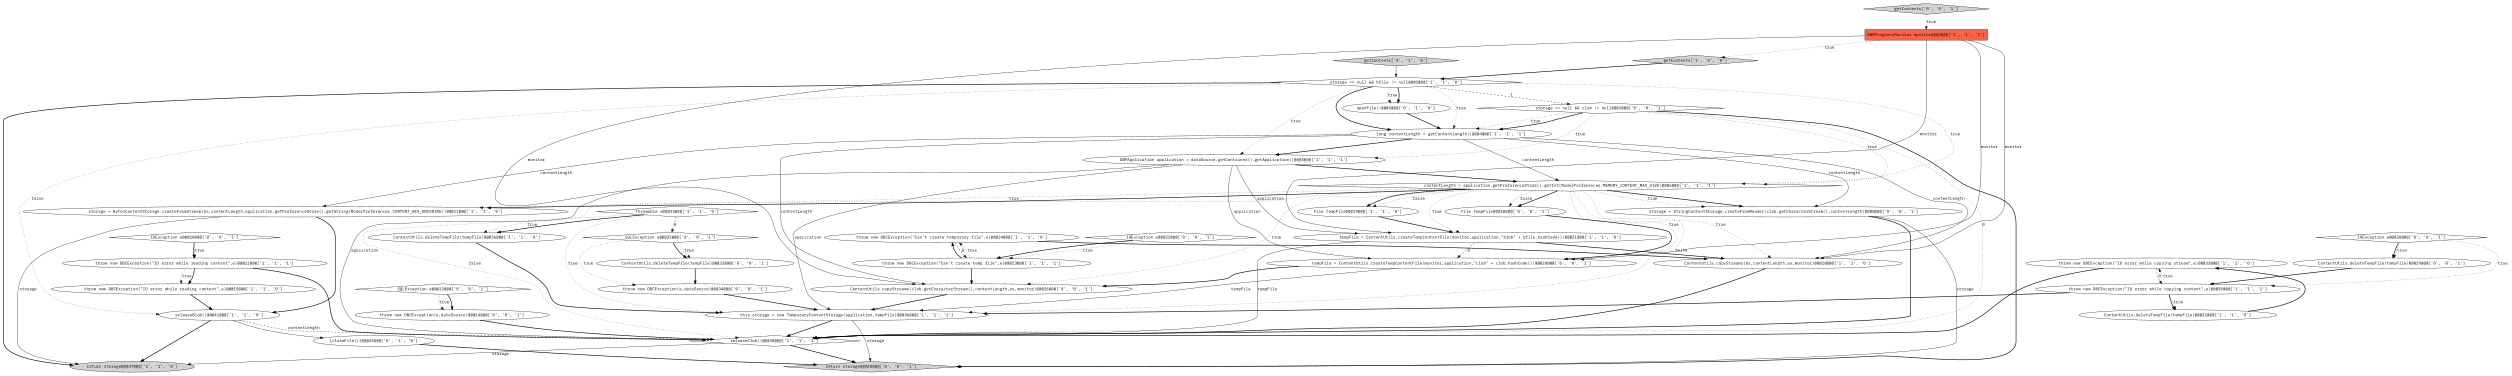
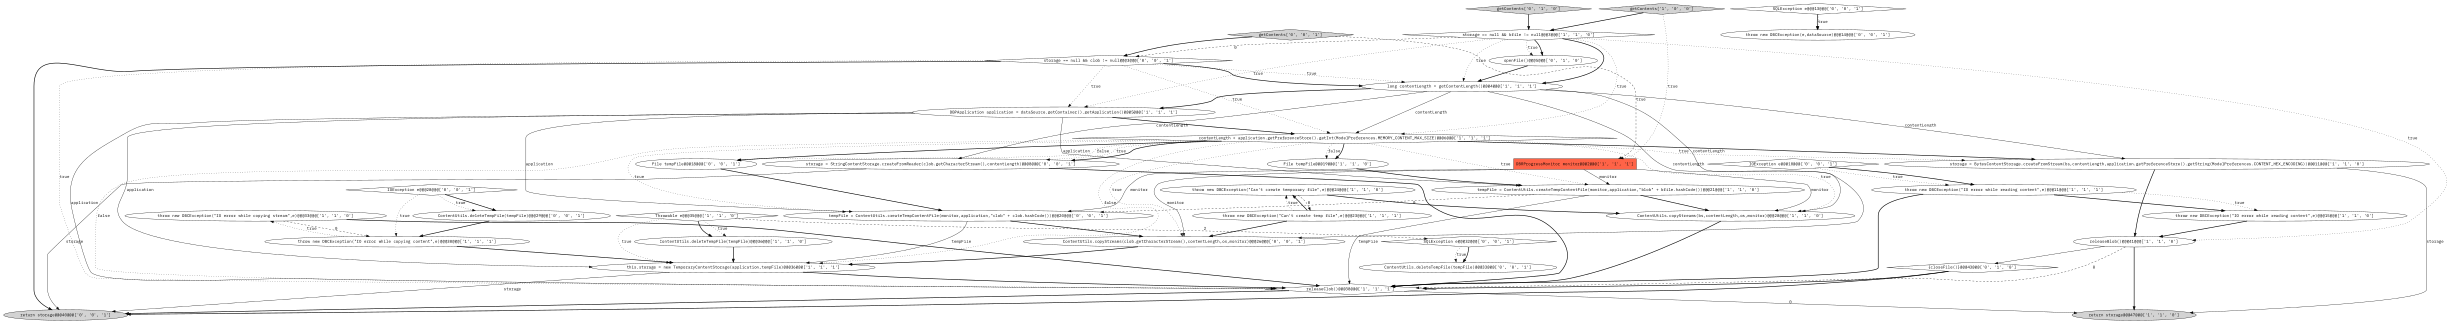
(1926, 20) -> (1522, 75)
none -> (1189, 43)
(1802, 49) -> (1666, 95)
(1396, 70) -> (1529, 20)
(494, 91) -> none
(1512, 95) -> (1235, 48)
(38, 199) -> (2413, 138)
(675, 225) -> (1205, 229)
(1984, 225) -> (65, 177)
(1170, 237) -> none
(695, 289) -> none
(2178, 315) -> none
(304, 328) -> (2094, 268)
(595, 334) -> (1687, 285)
(374, 341) -> (1972, 268)
(501, 354) -> (1791, 302)
(871, 367) -> (66, 315)
